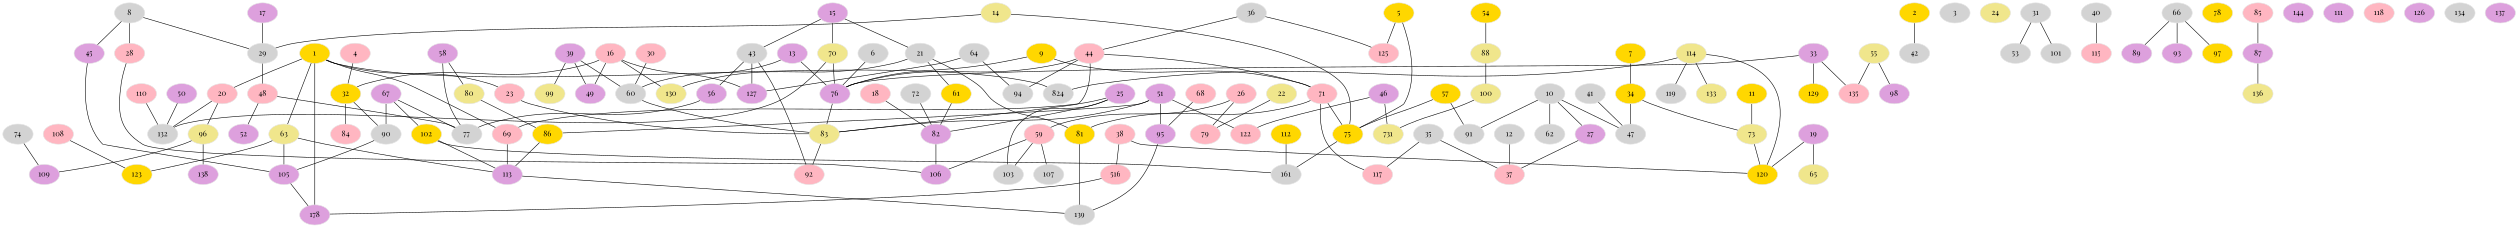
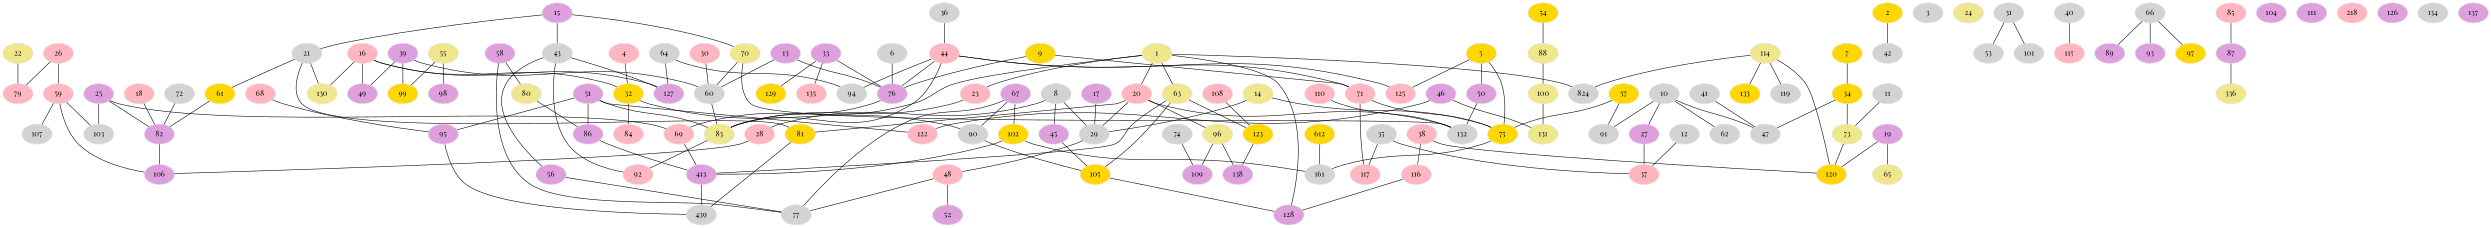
(2218, 13) -> none
(2298, 13) -> (2271, 13)
(2379, 13) -> (2352, 13)
(1319, 30) -> (1262, 65)
(315, 53) -> (1157, 53)
(1864, 74) -> (421, 75)
(834, 75) -> (725, 76)
none -> (1481, 75)
(550, 94) -> (403, 94)
(1711, 94) -> (1745, 94)
(1752, 94) -> (1888, 94)
(2258, 94) -> (2231, 94)
none -> (1119, 110)
(1217, 114) -> (1048, 110)
(548, 134) -> (588, 134)
(1286, 134) -> (1320, 134)
(1388, 134) -> (1543, 134)
none -> (1248, 154)
(284, 175) -> (1095, 175)
(507, 175) -> (701, 175)
(1115, 175) -> (1416, 175)
(315, 215) -> (1289, 215)
(1080, 215) -> (701, 215)
